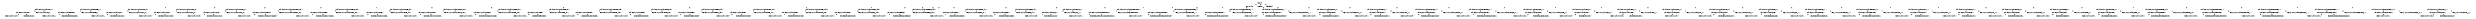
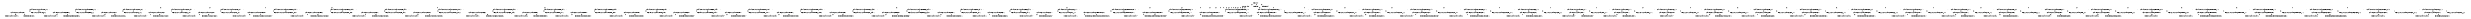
(2160, 16) -> none
